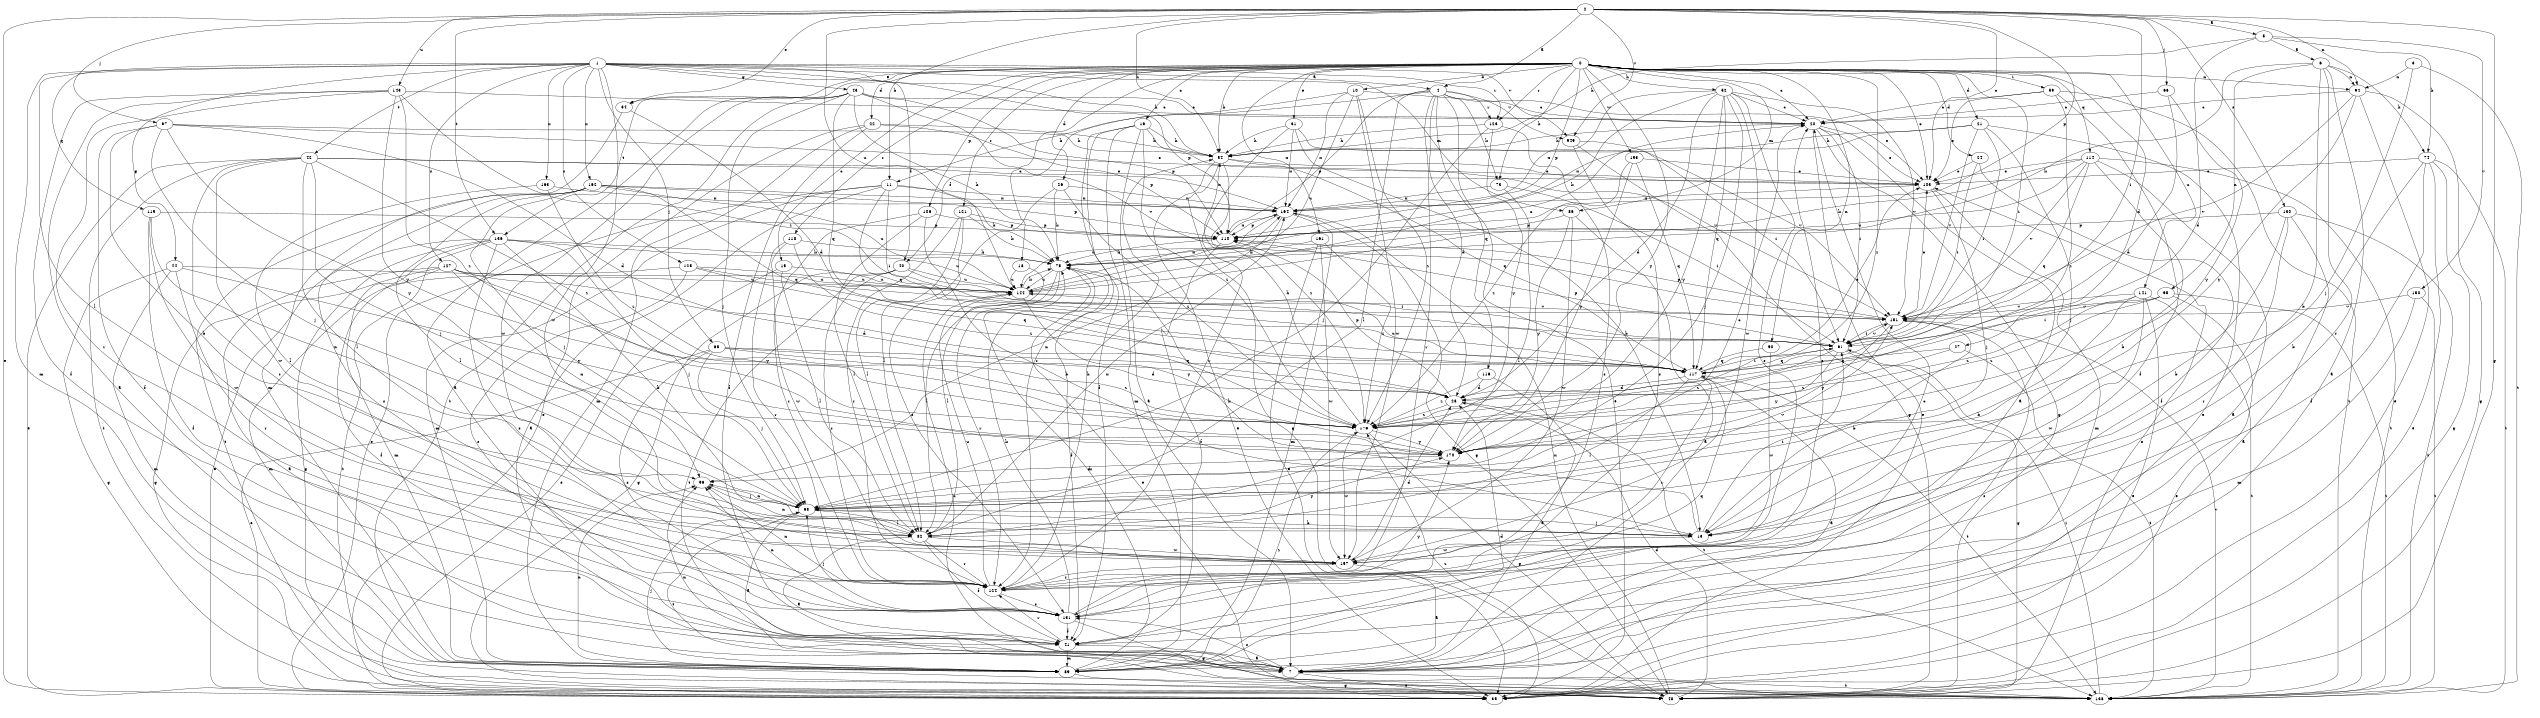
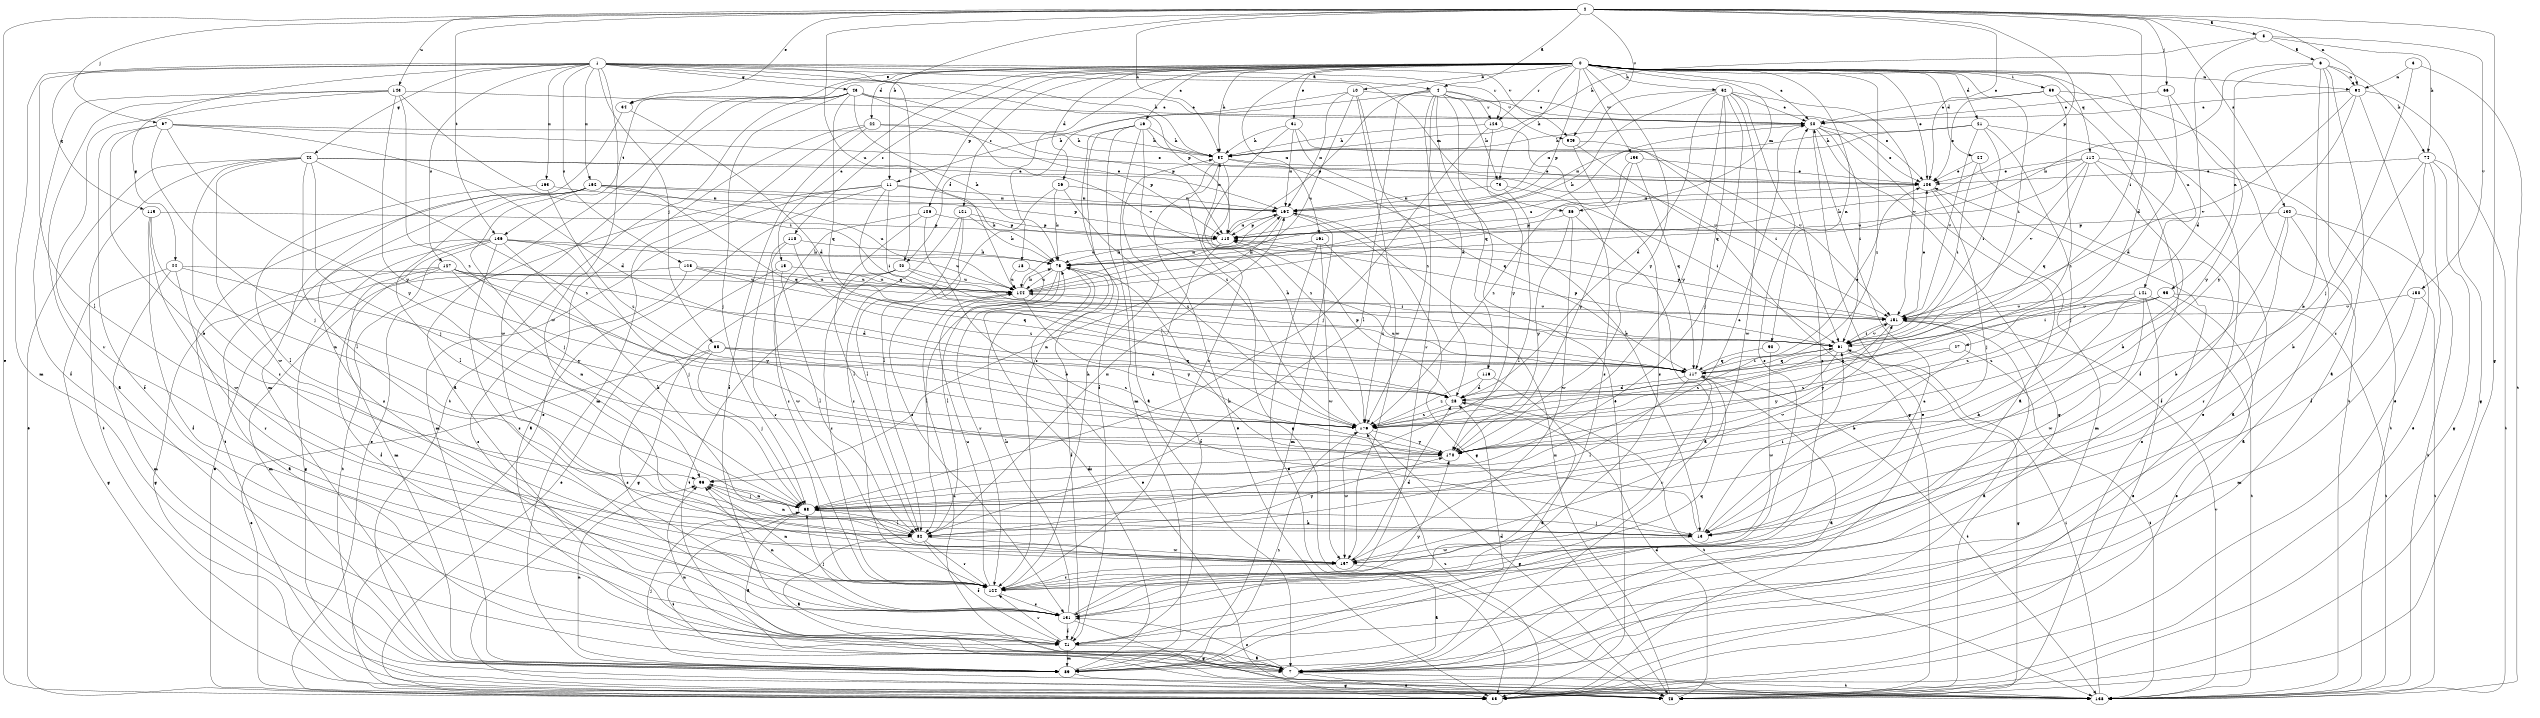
(399, 107) -> (399, 107)
(1984, 496) -> (1984, 496)
